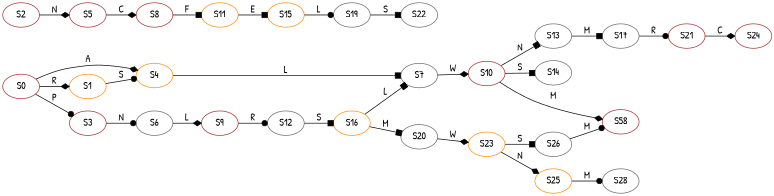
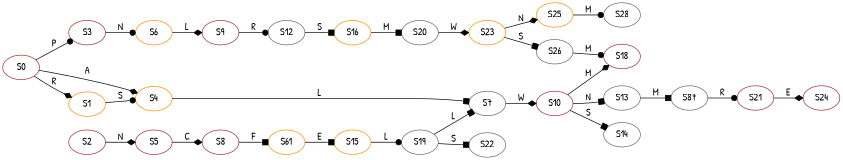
(220, 15) -> (287, 142)
(720, 31) -> (788, 93)
(621, 36) -> (689, 98)
(383, 101) -> (451, 125)
(621, 122) -> (622, 56)
(154, 123) -> (154, 33)
